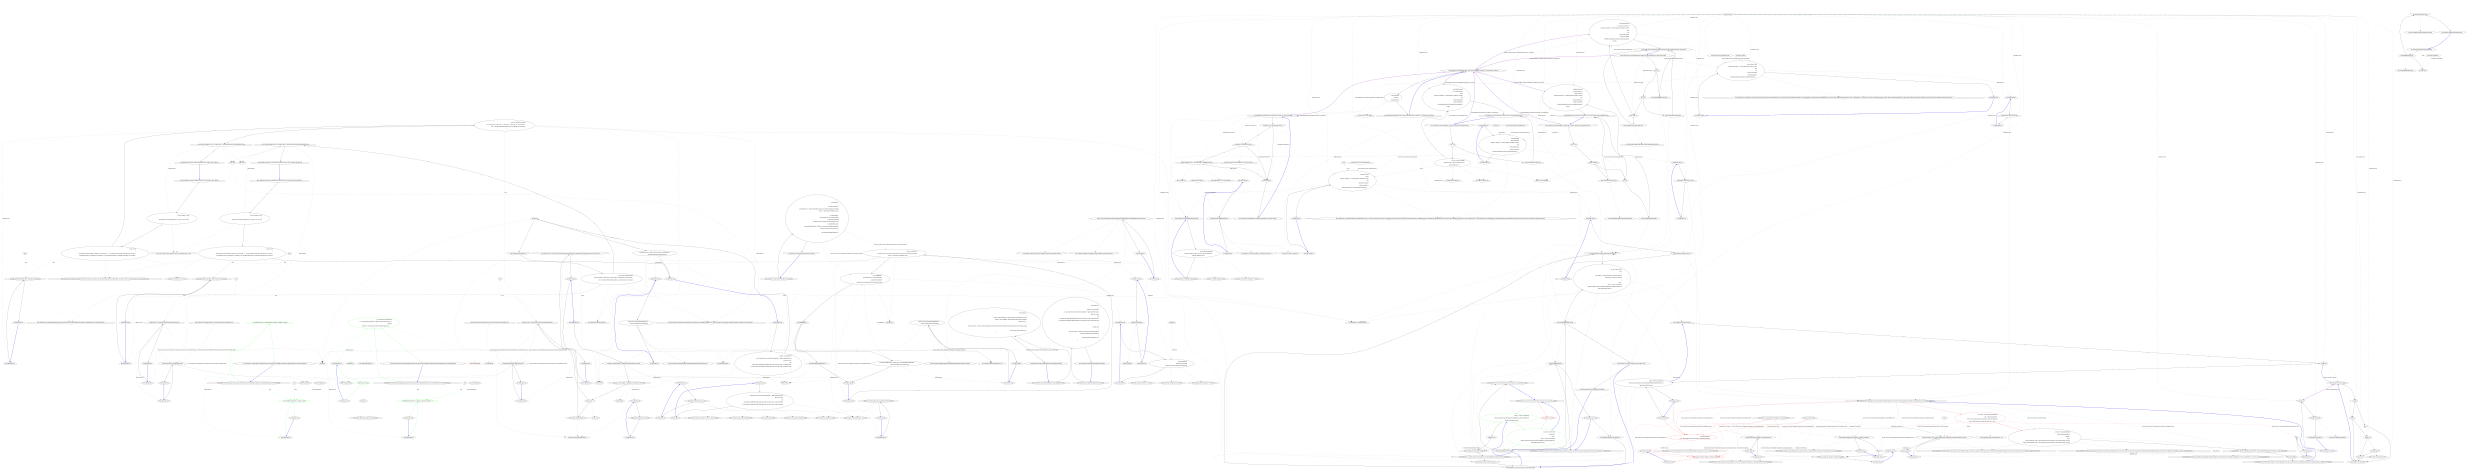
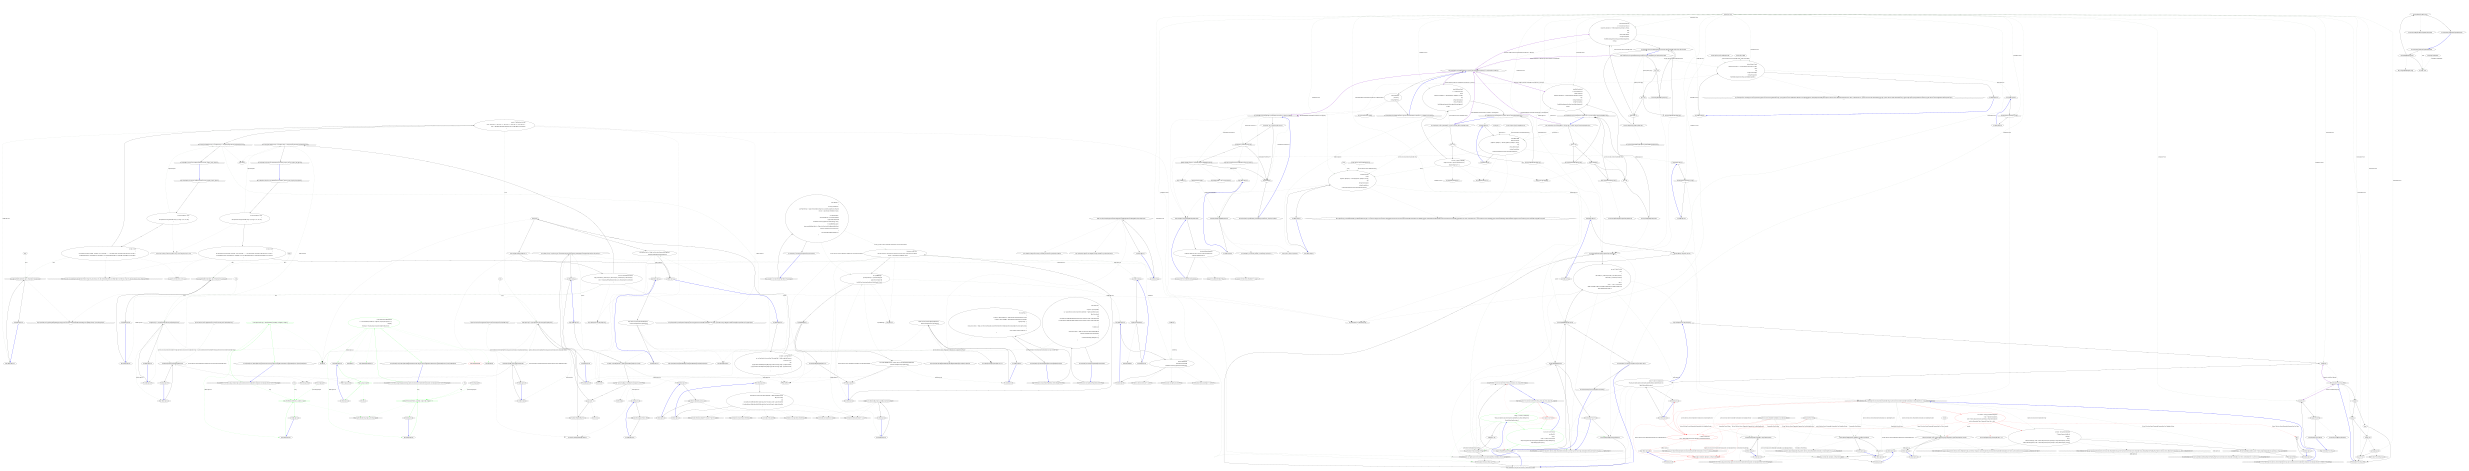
(232, 163) -> none
none -> (1574, 163)
